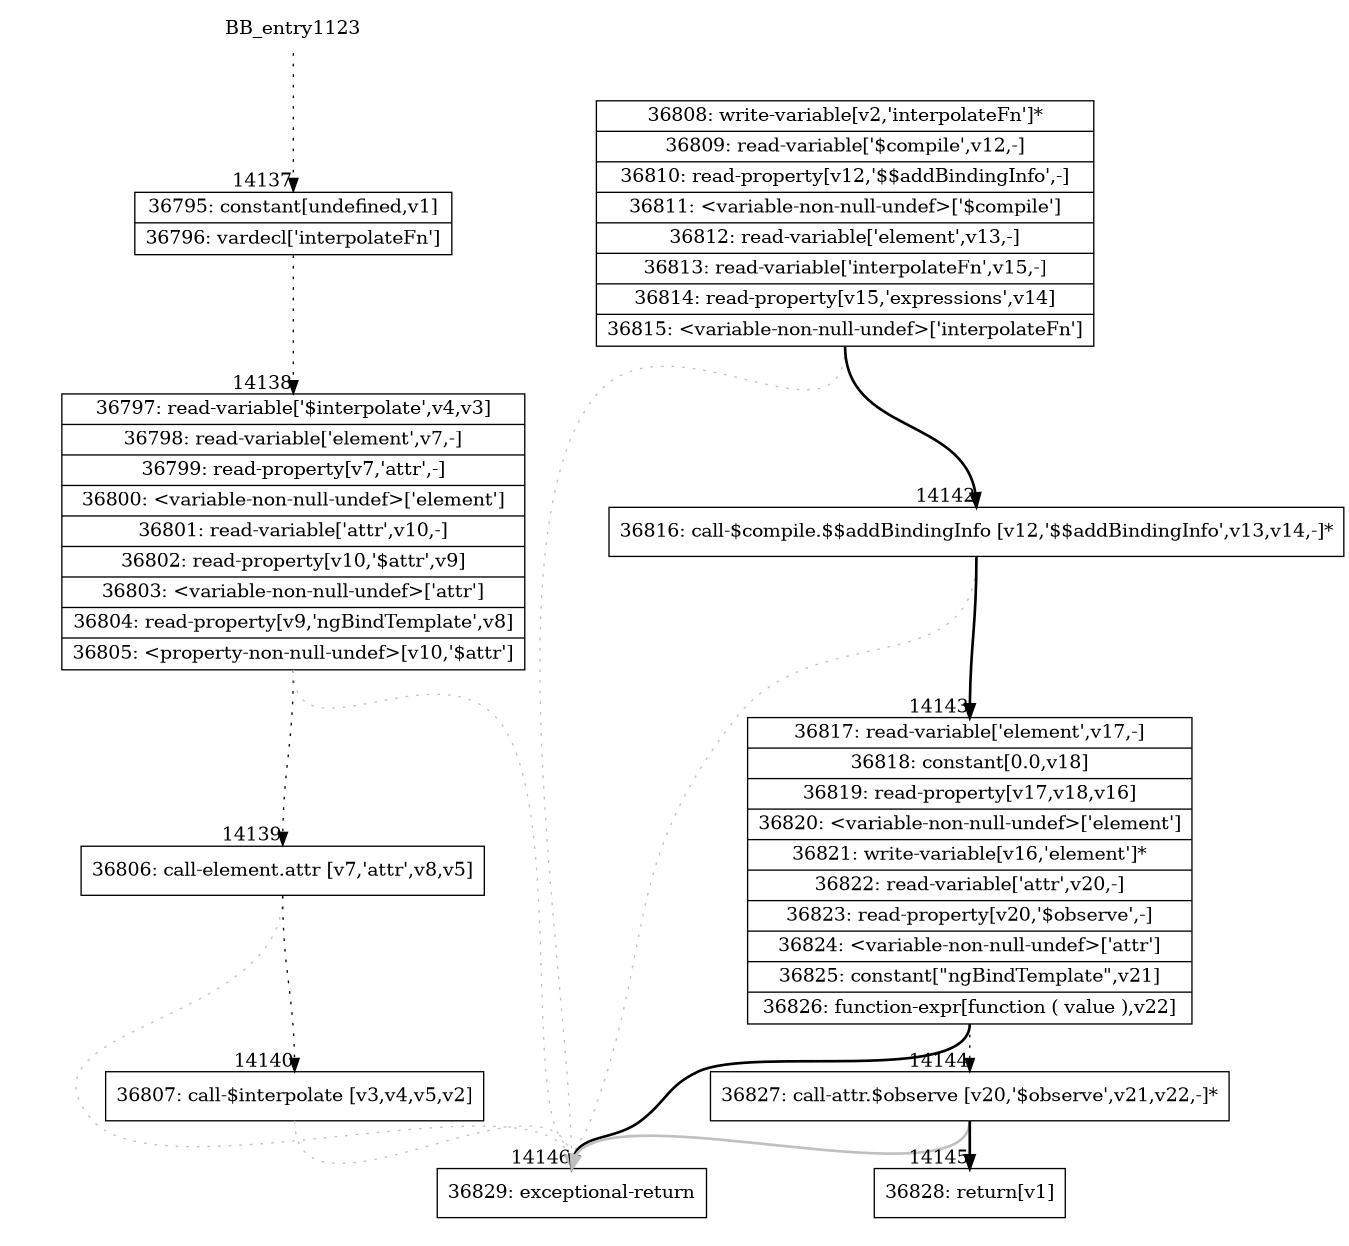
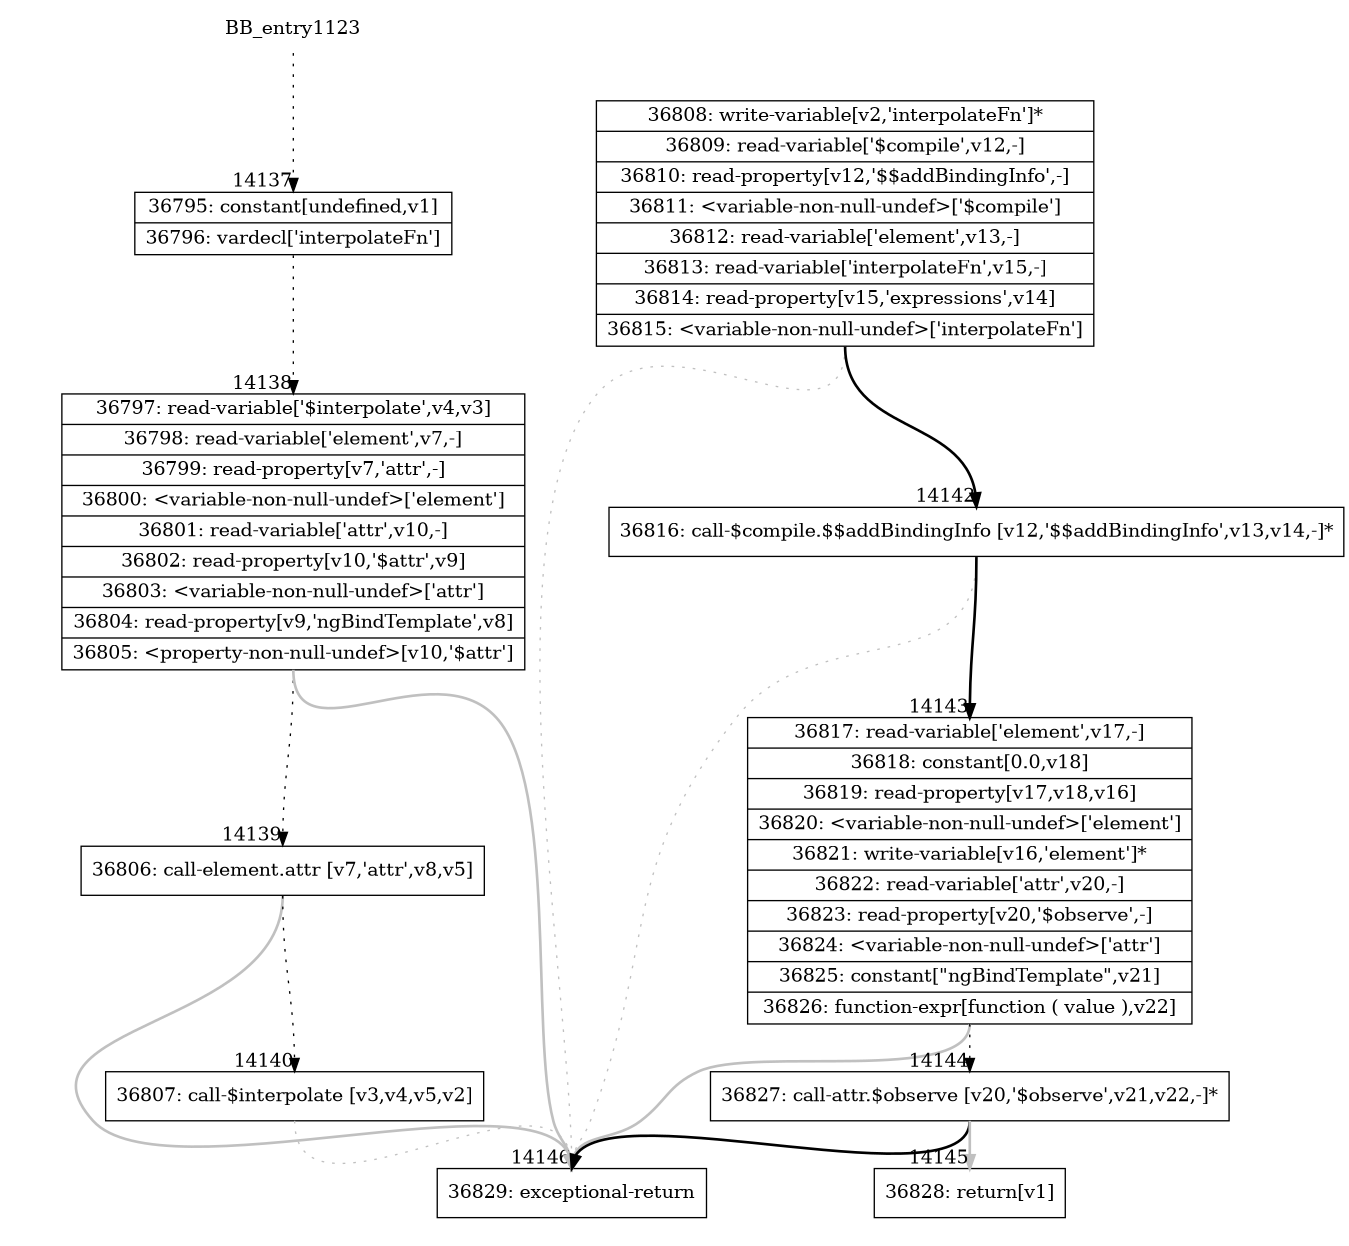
(531, 819) -> (531, 819)
(764, 1062) -> (764, 1062)
(970, 1138) -> (970, 1138)
(166, 1144) -> (166, 1144)
(777, 1145) -> (777, 1145)
